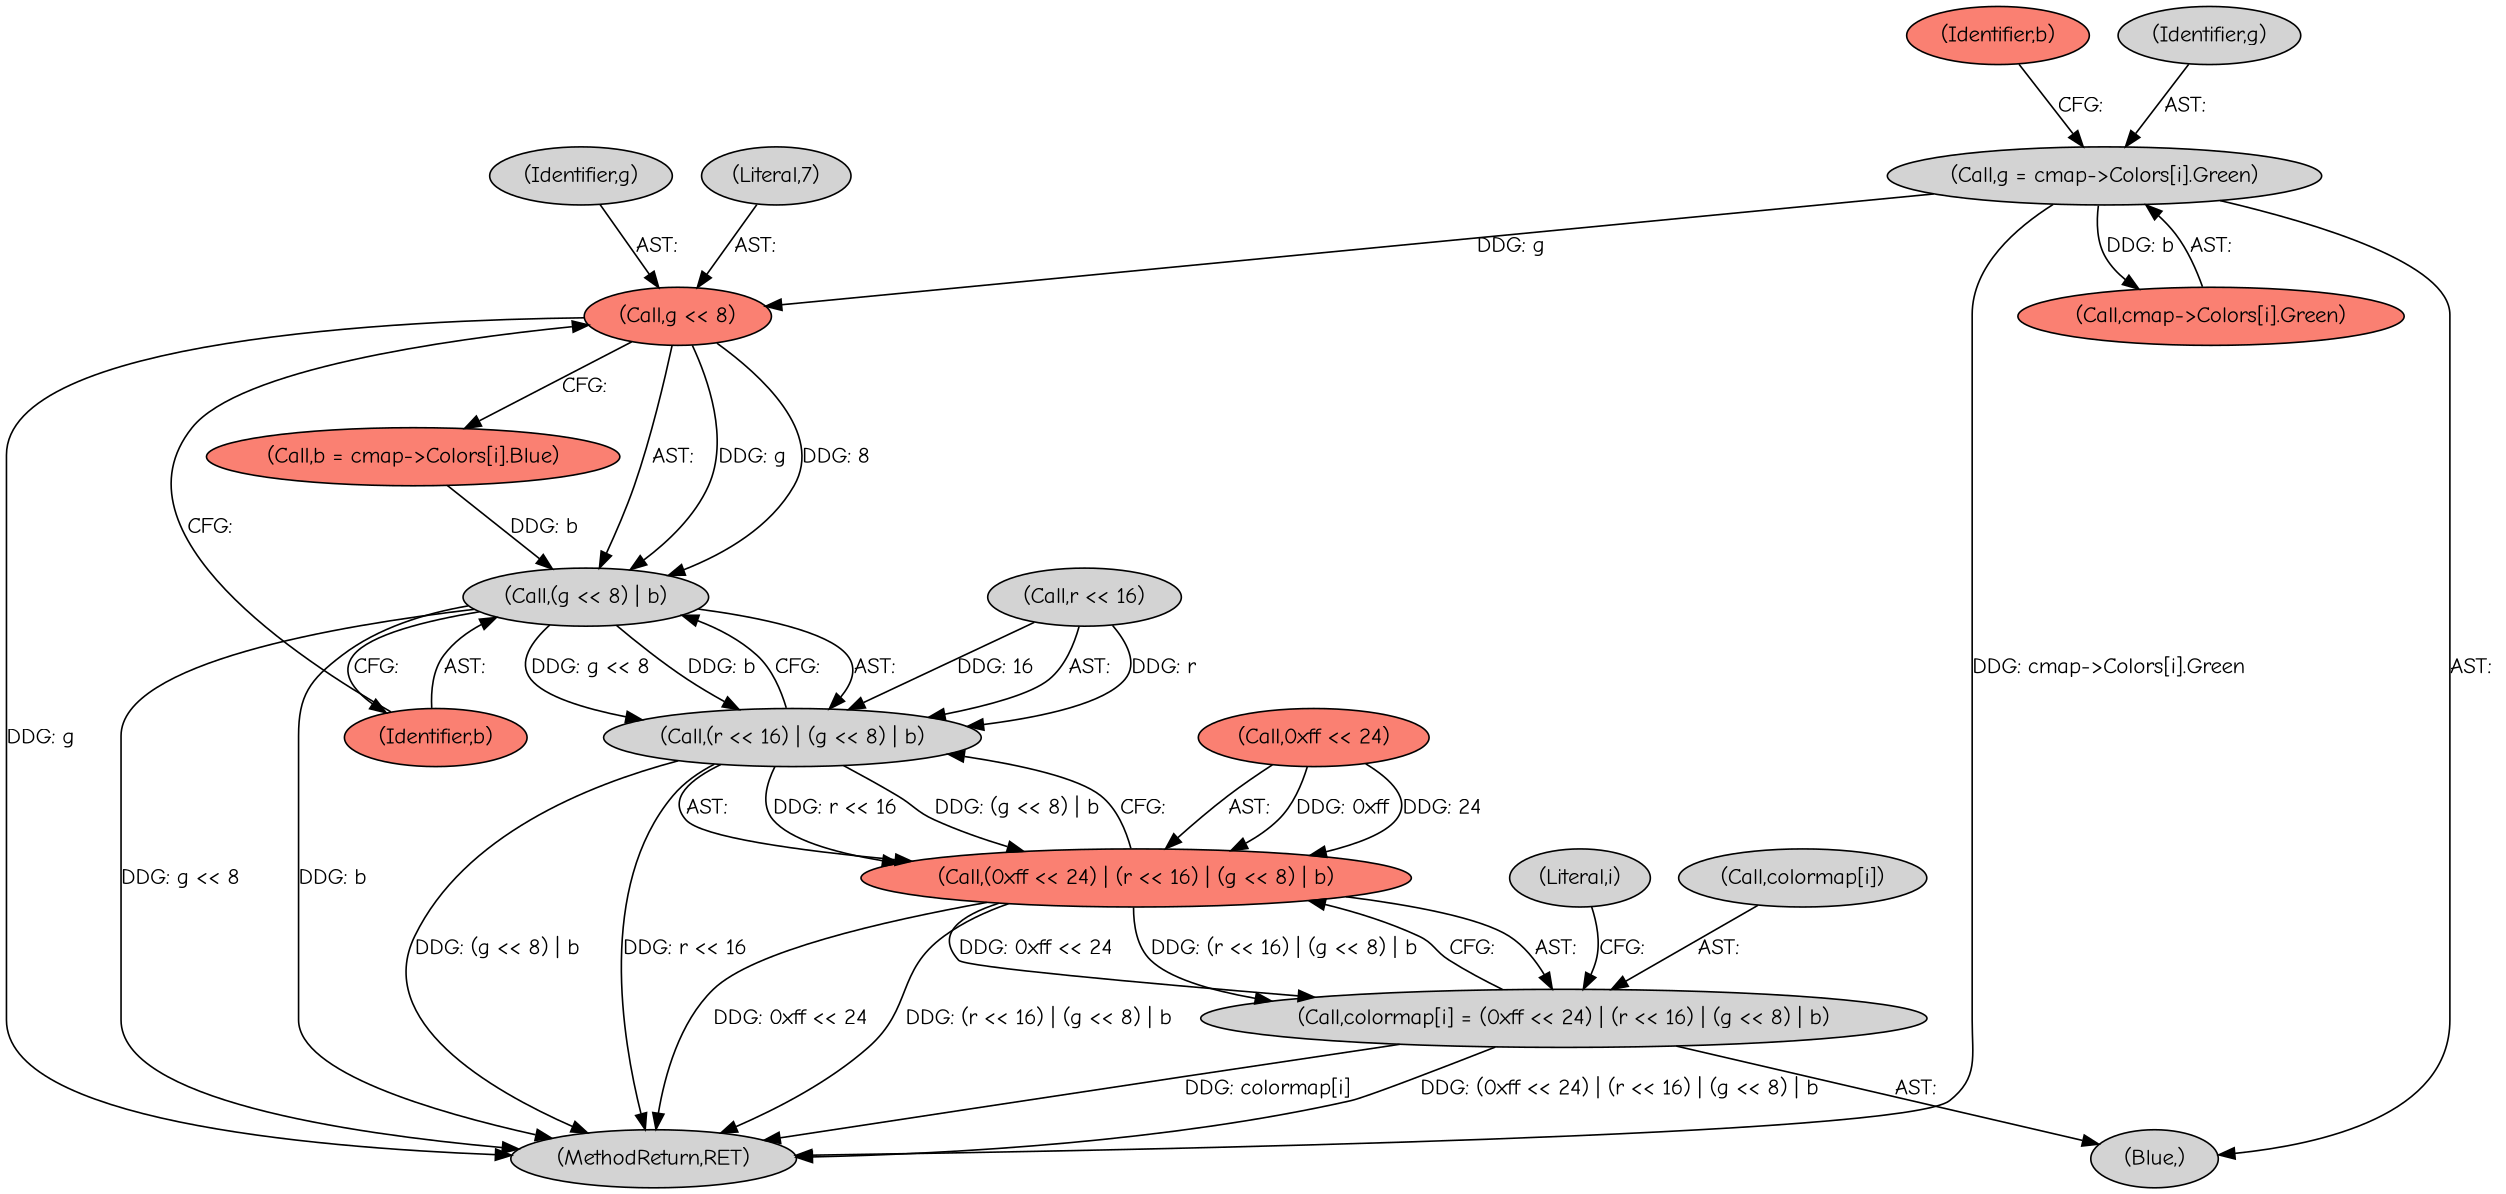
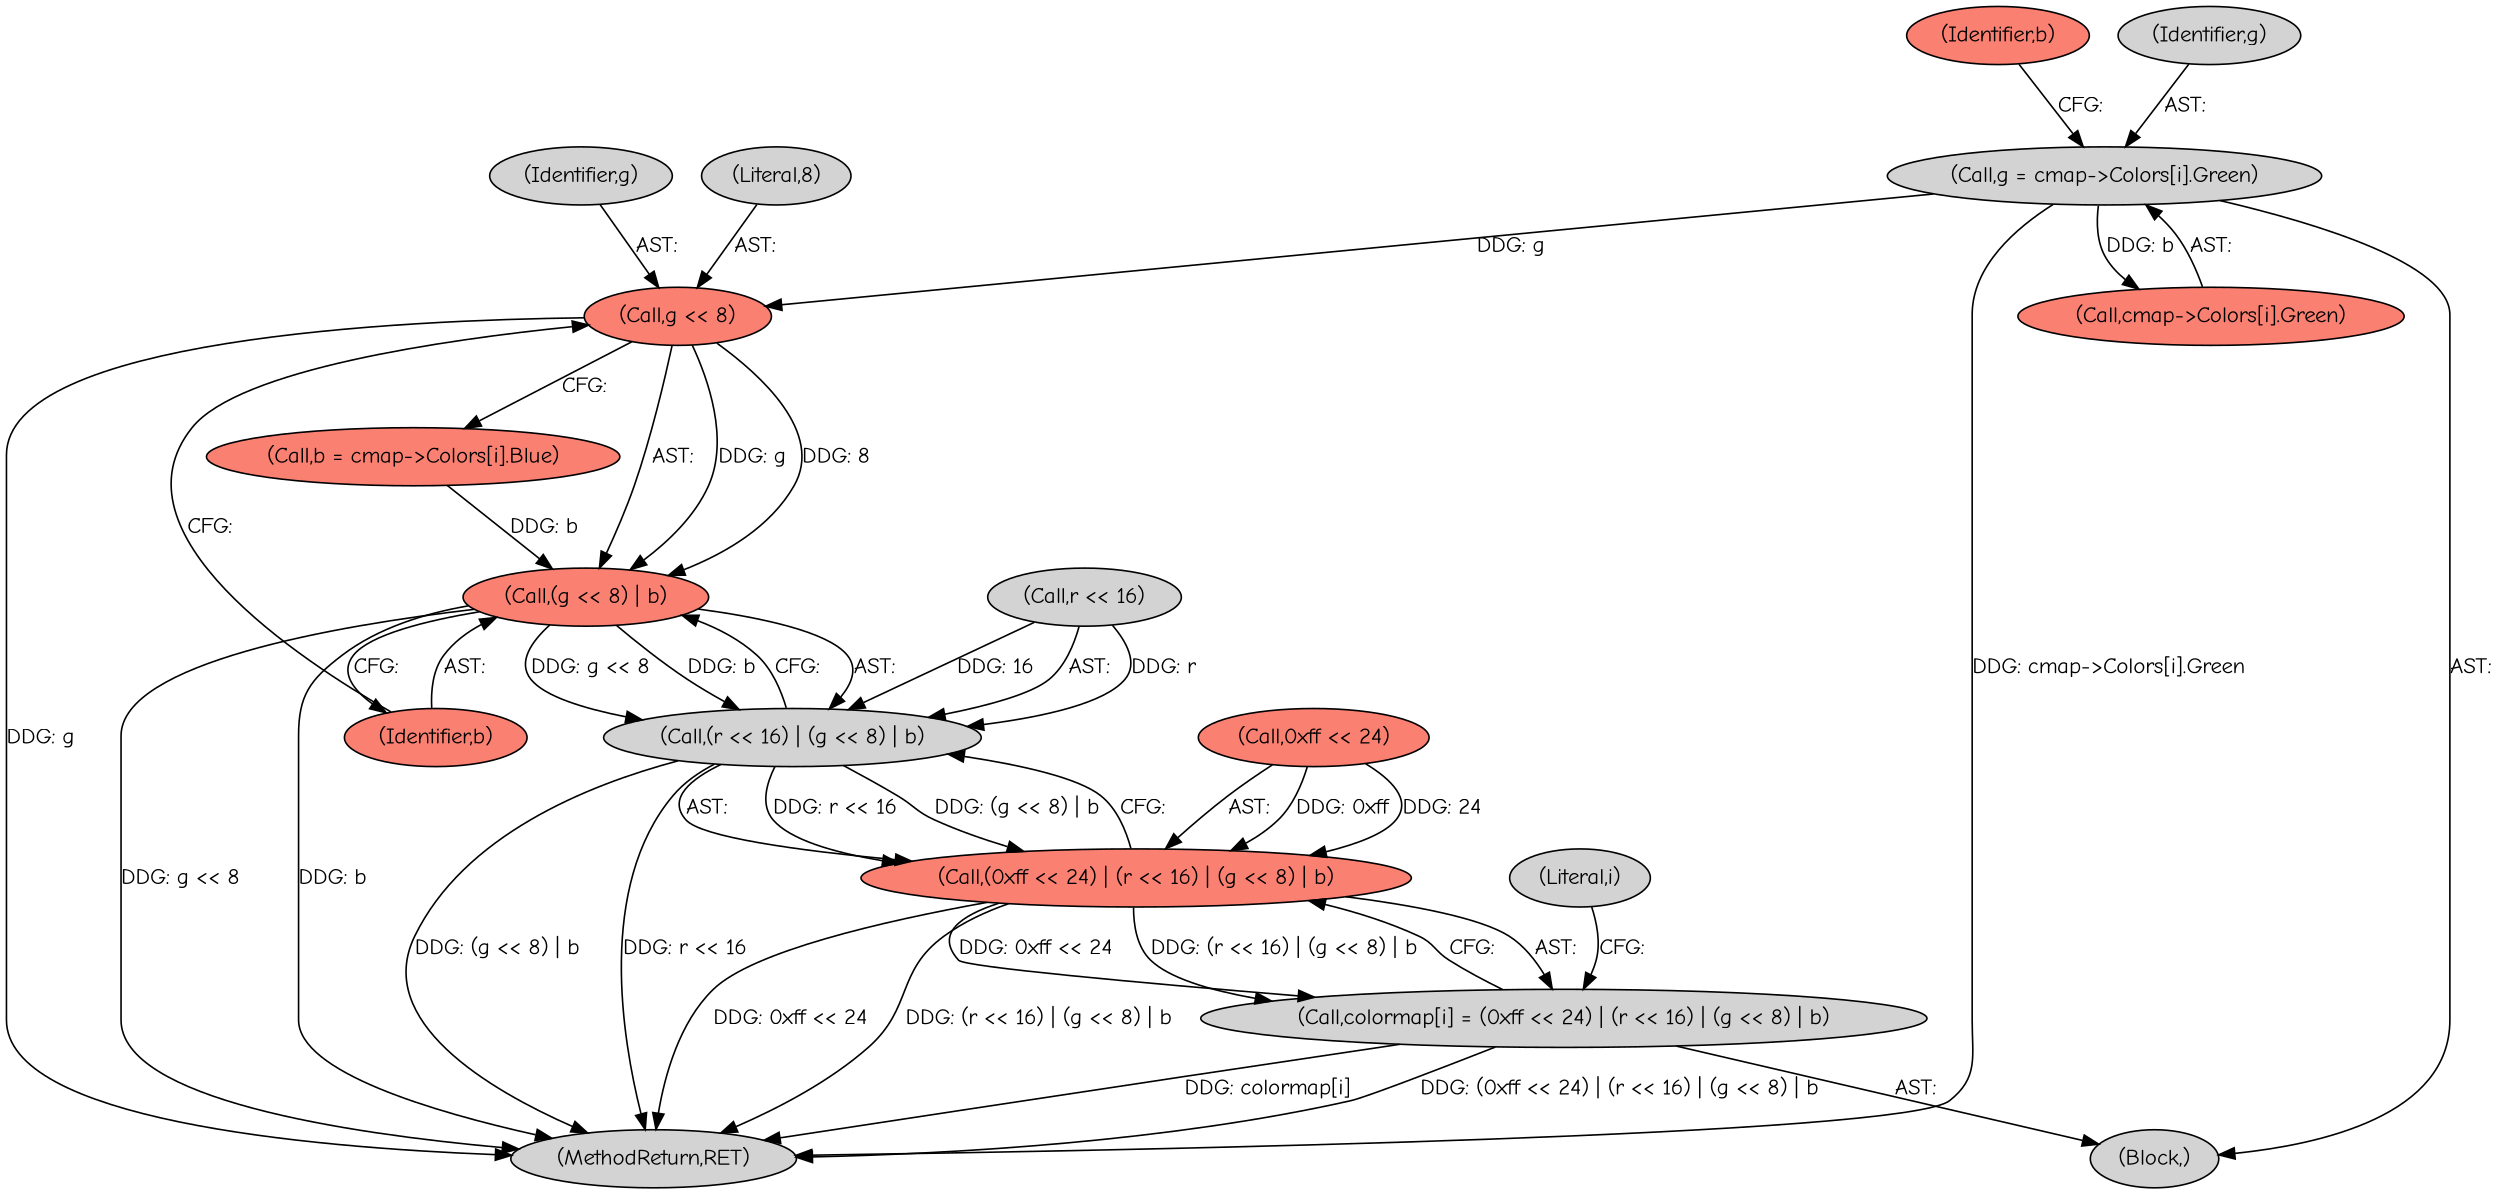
(776, 176) -> (776, 176)
(586, 597) -> (586, 597)
(1803, 878) -> none
(2155, 1159) -> (2155, 1159)
